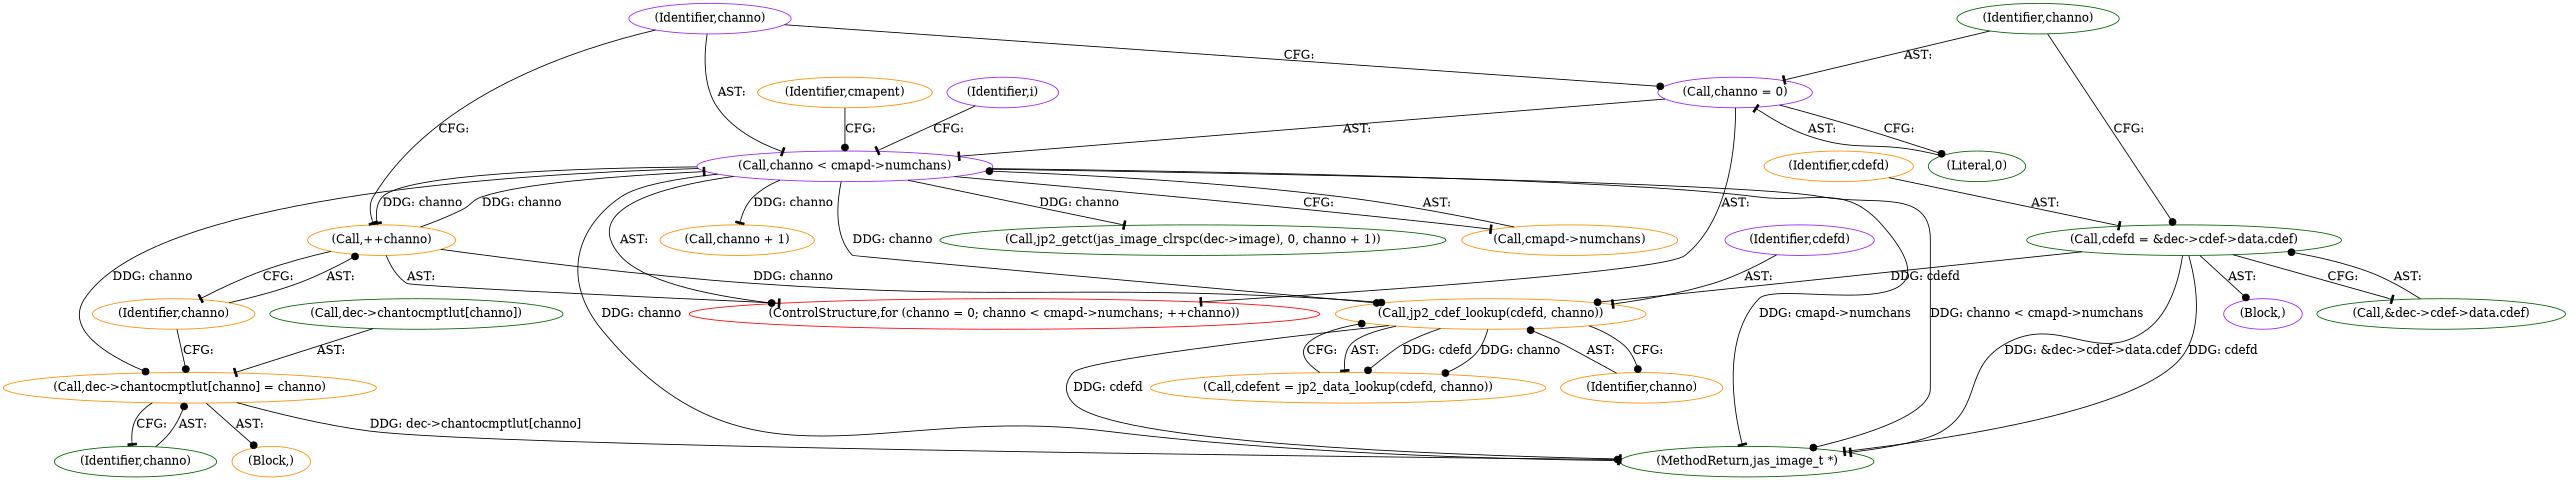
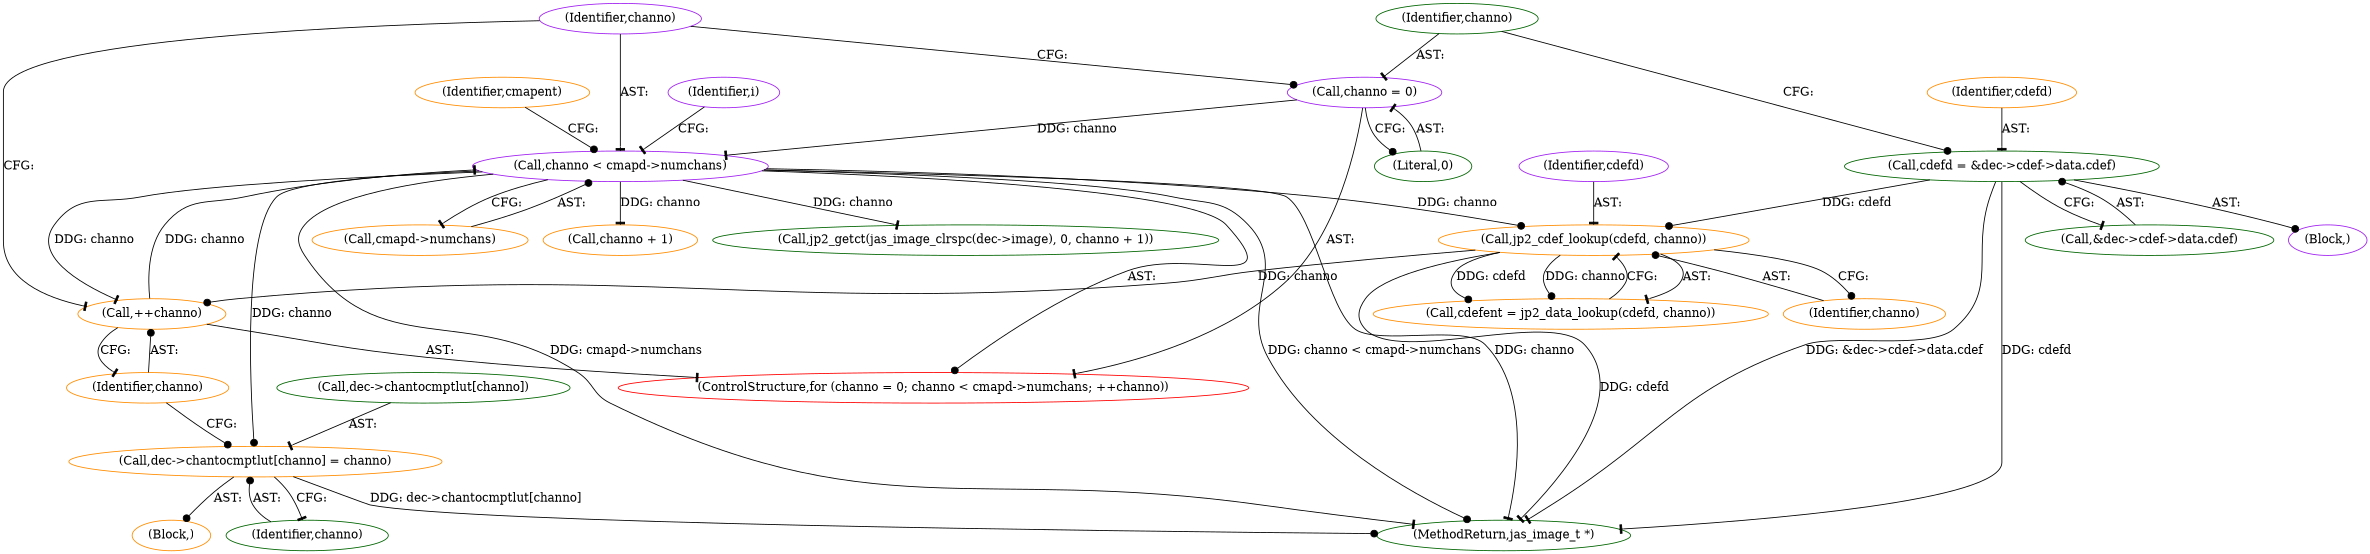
(1359, 129) -> (1077, 129)
(908, 291) -> (844, 293)
(1313, 339) -> (1626, 281)
